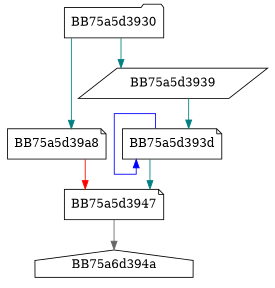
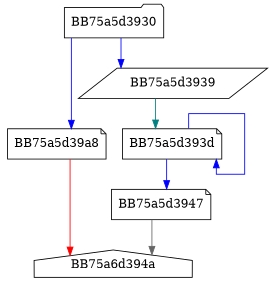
(121, 49) -> (121, 49)
(71, 79) -> (71, 79)
(85, 170) -> (70, 203)
(150, 170) -> (167, 170)
